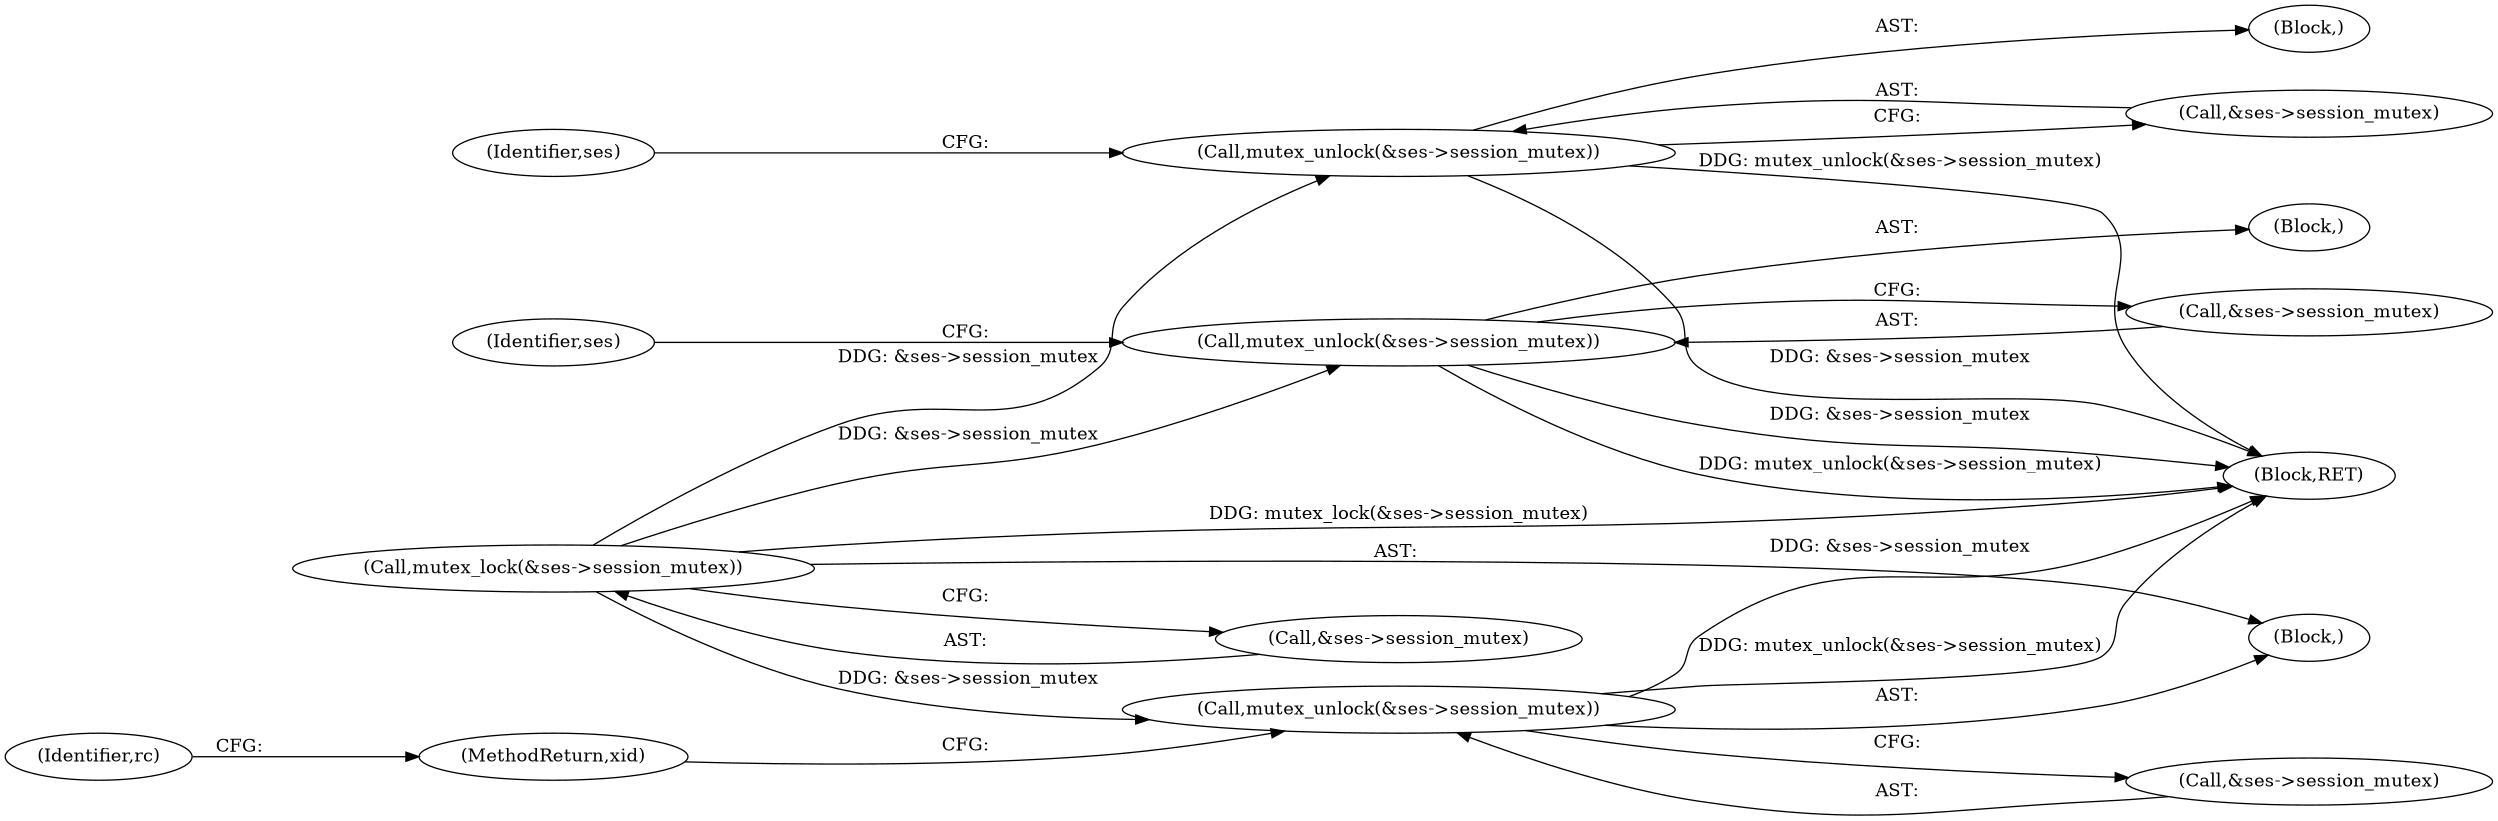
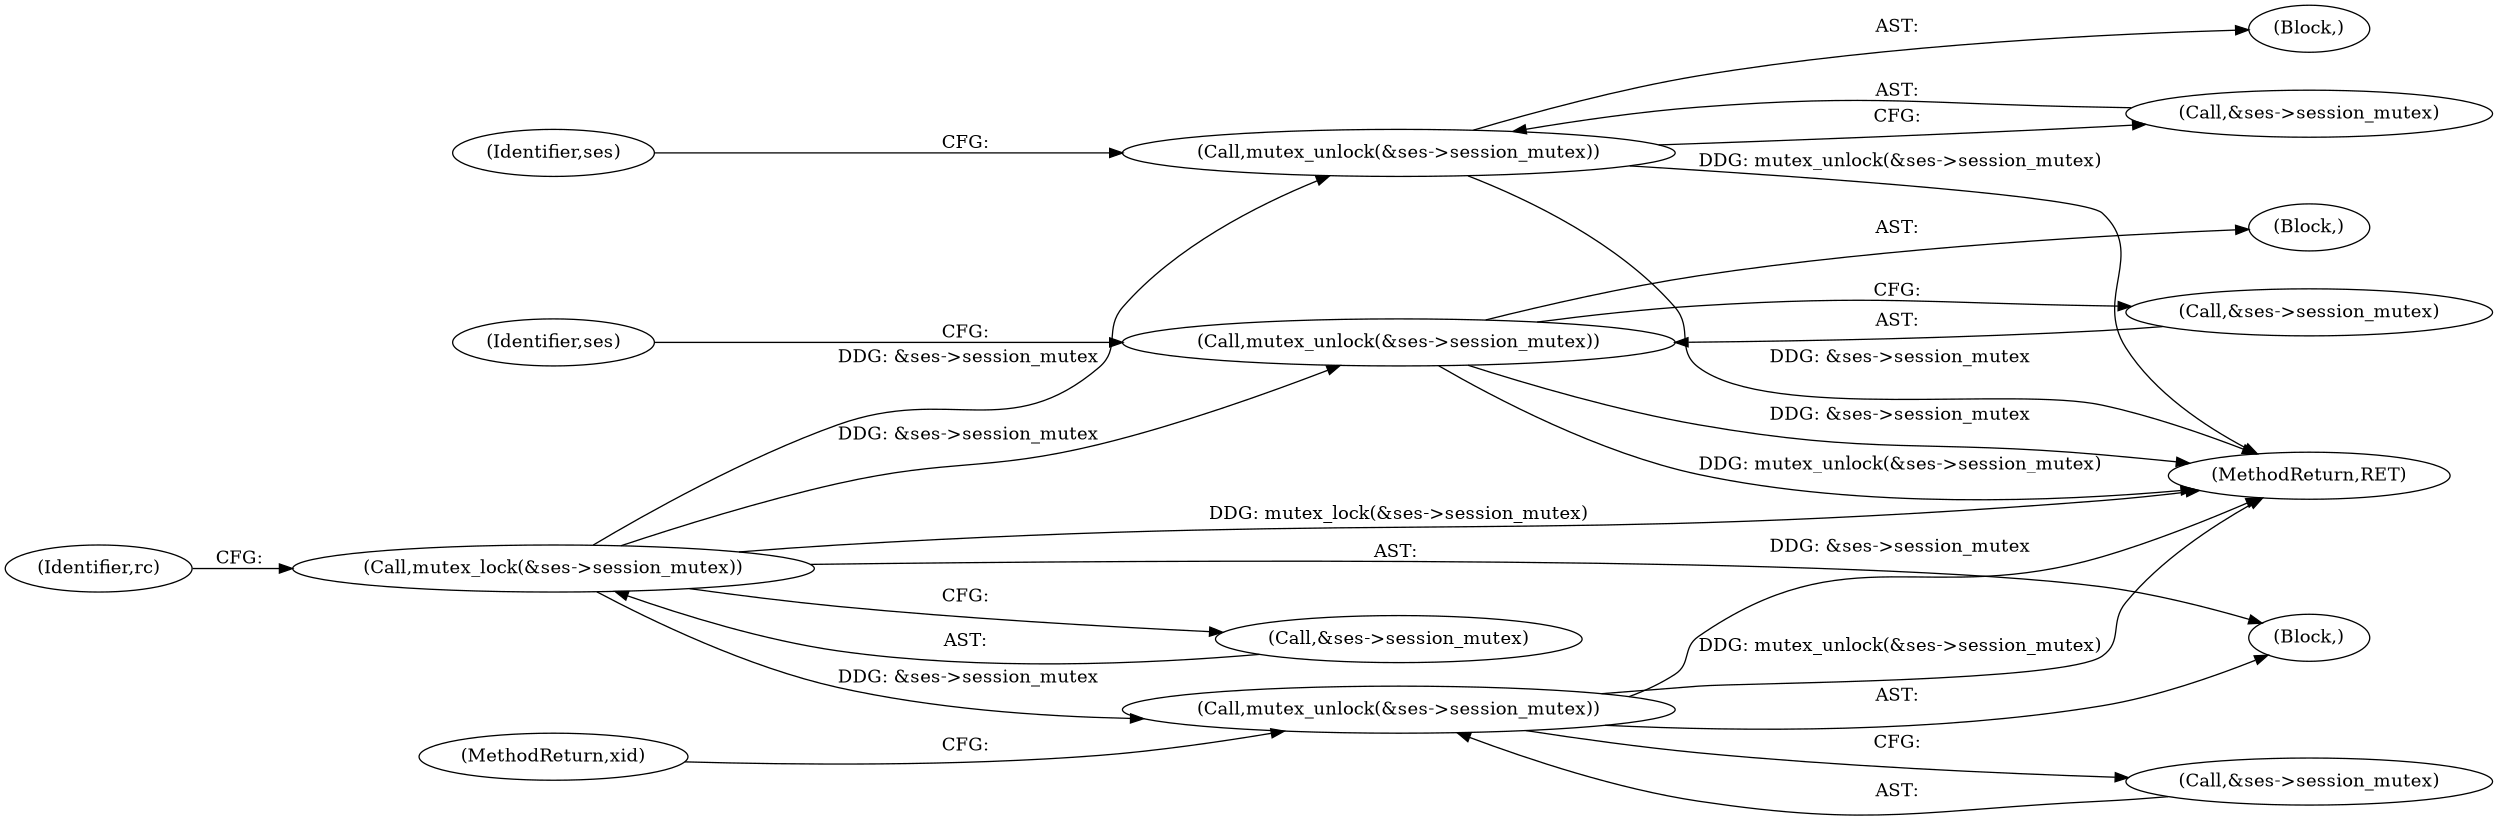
(2309, 476) -> (2309, 476)
(299, 757) -> (236, 569)
